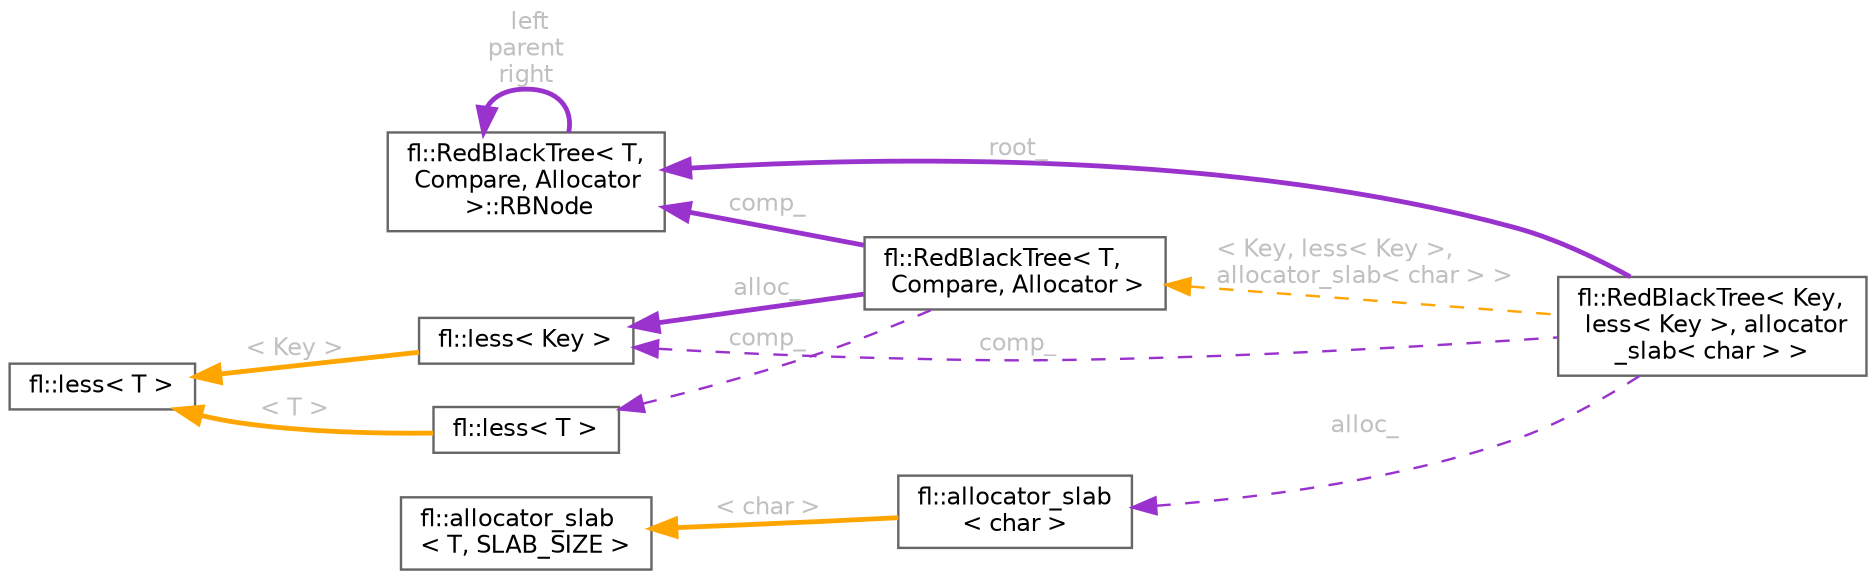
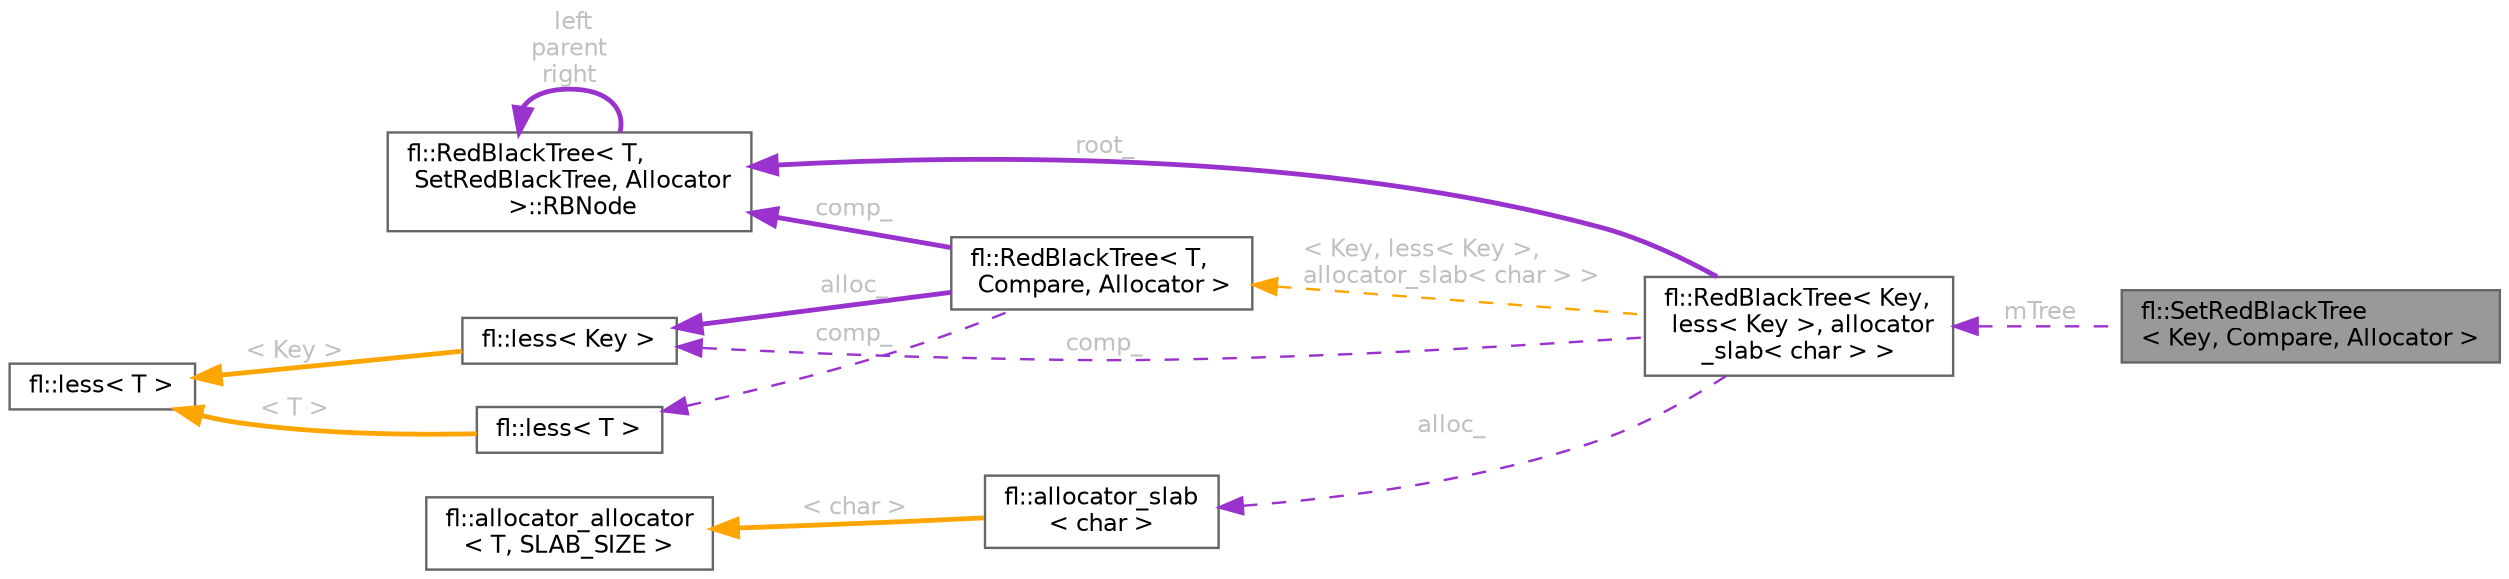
(526, 182) -> (570, 182)
none -> (2311, 326)
(526, 533) -> (570, 533)
